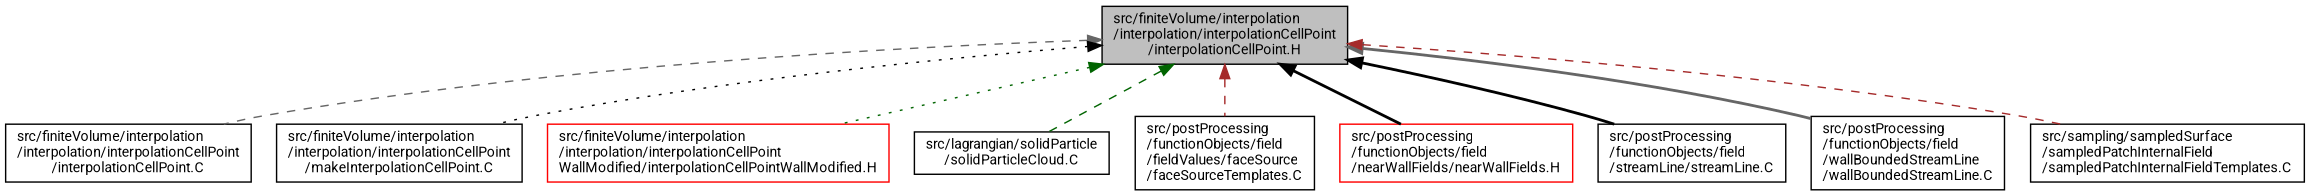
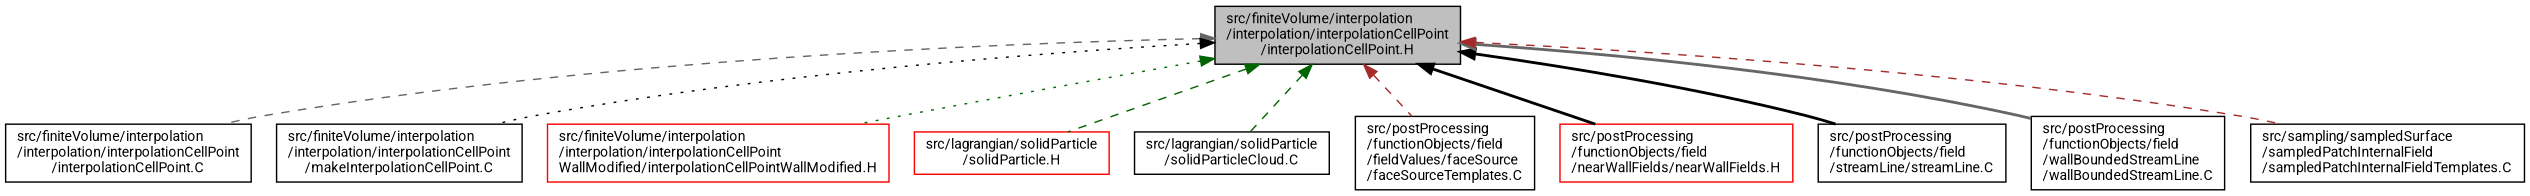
none -> (1012, 153)
